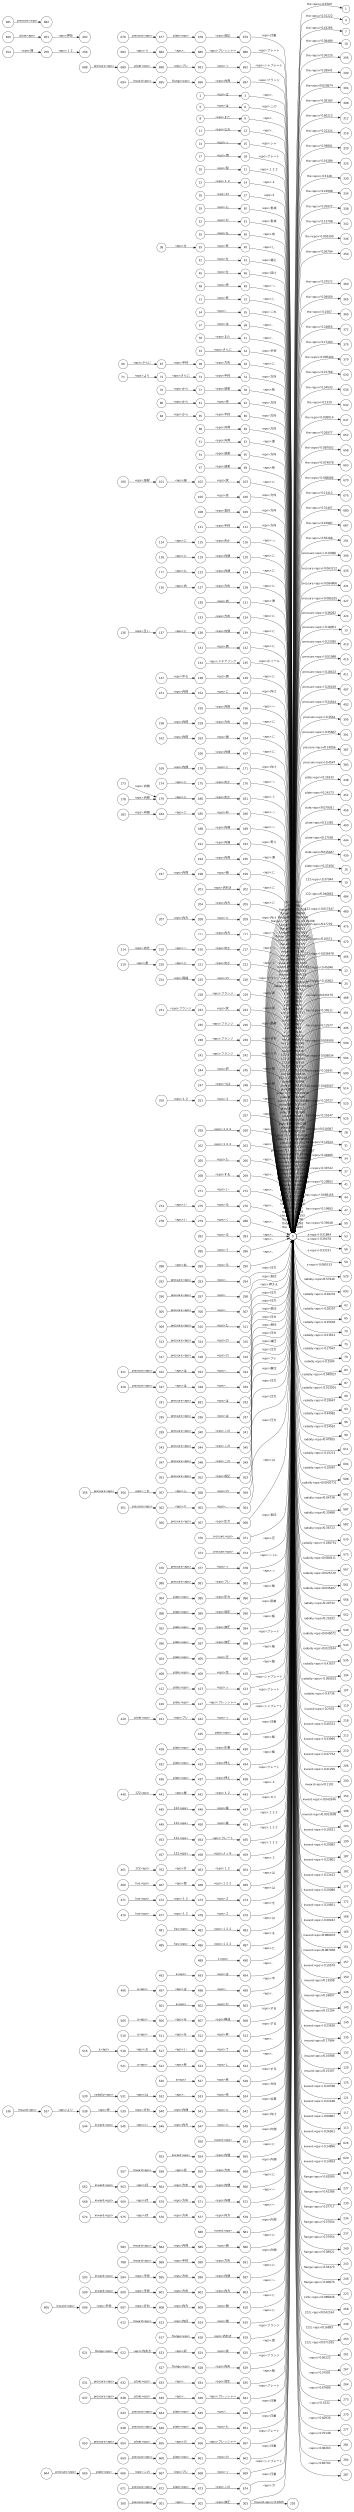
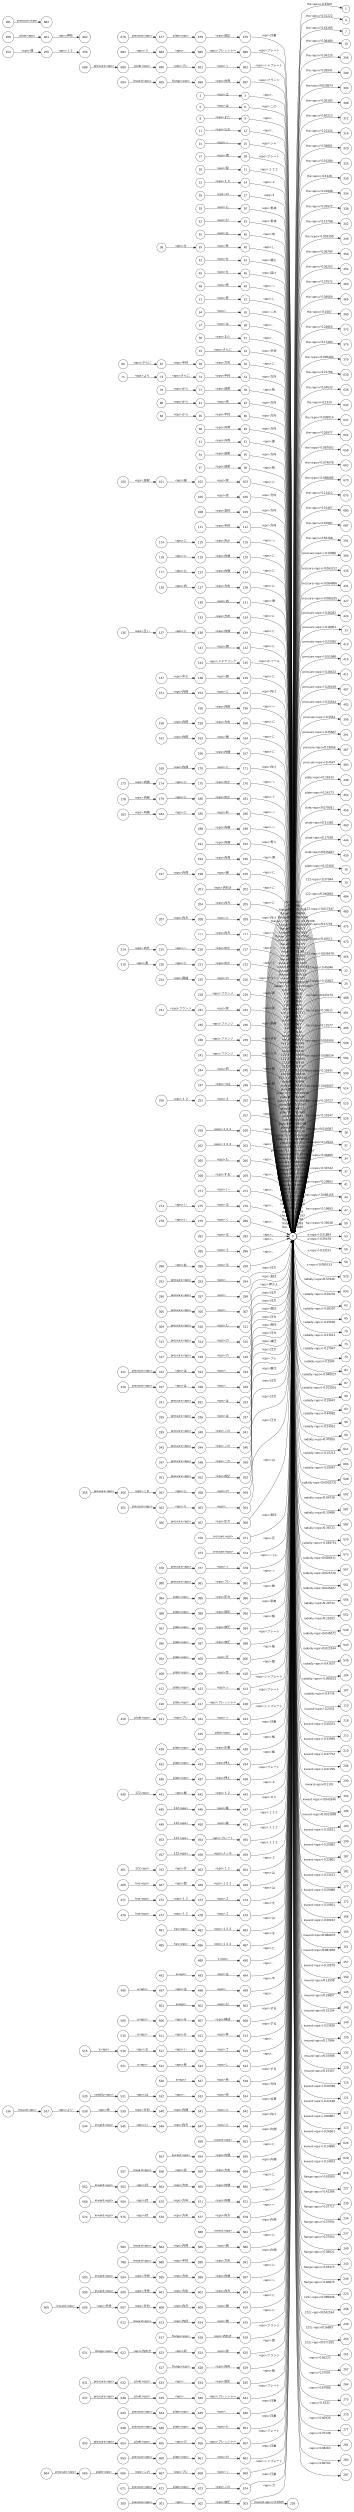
none -> (346, 269)
(141, 791) -> (141, 784)
